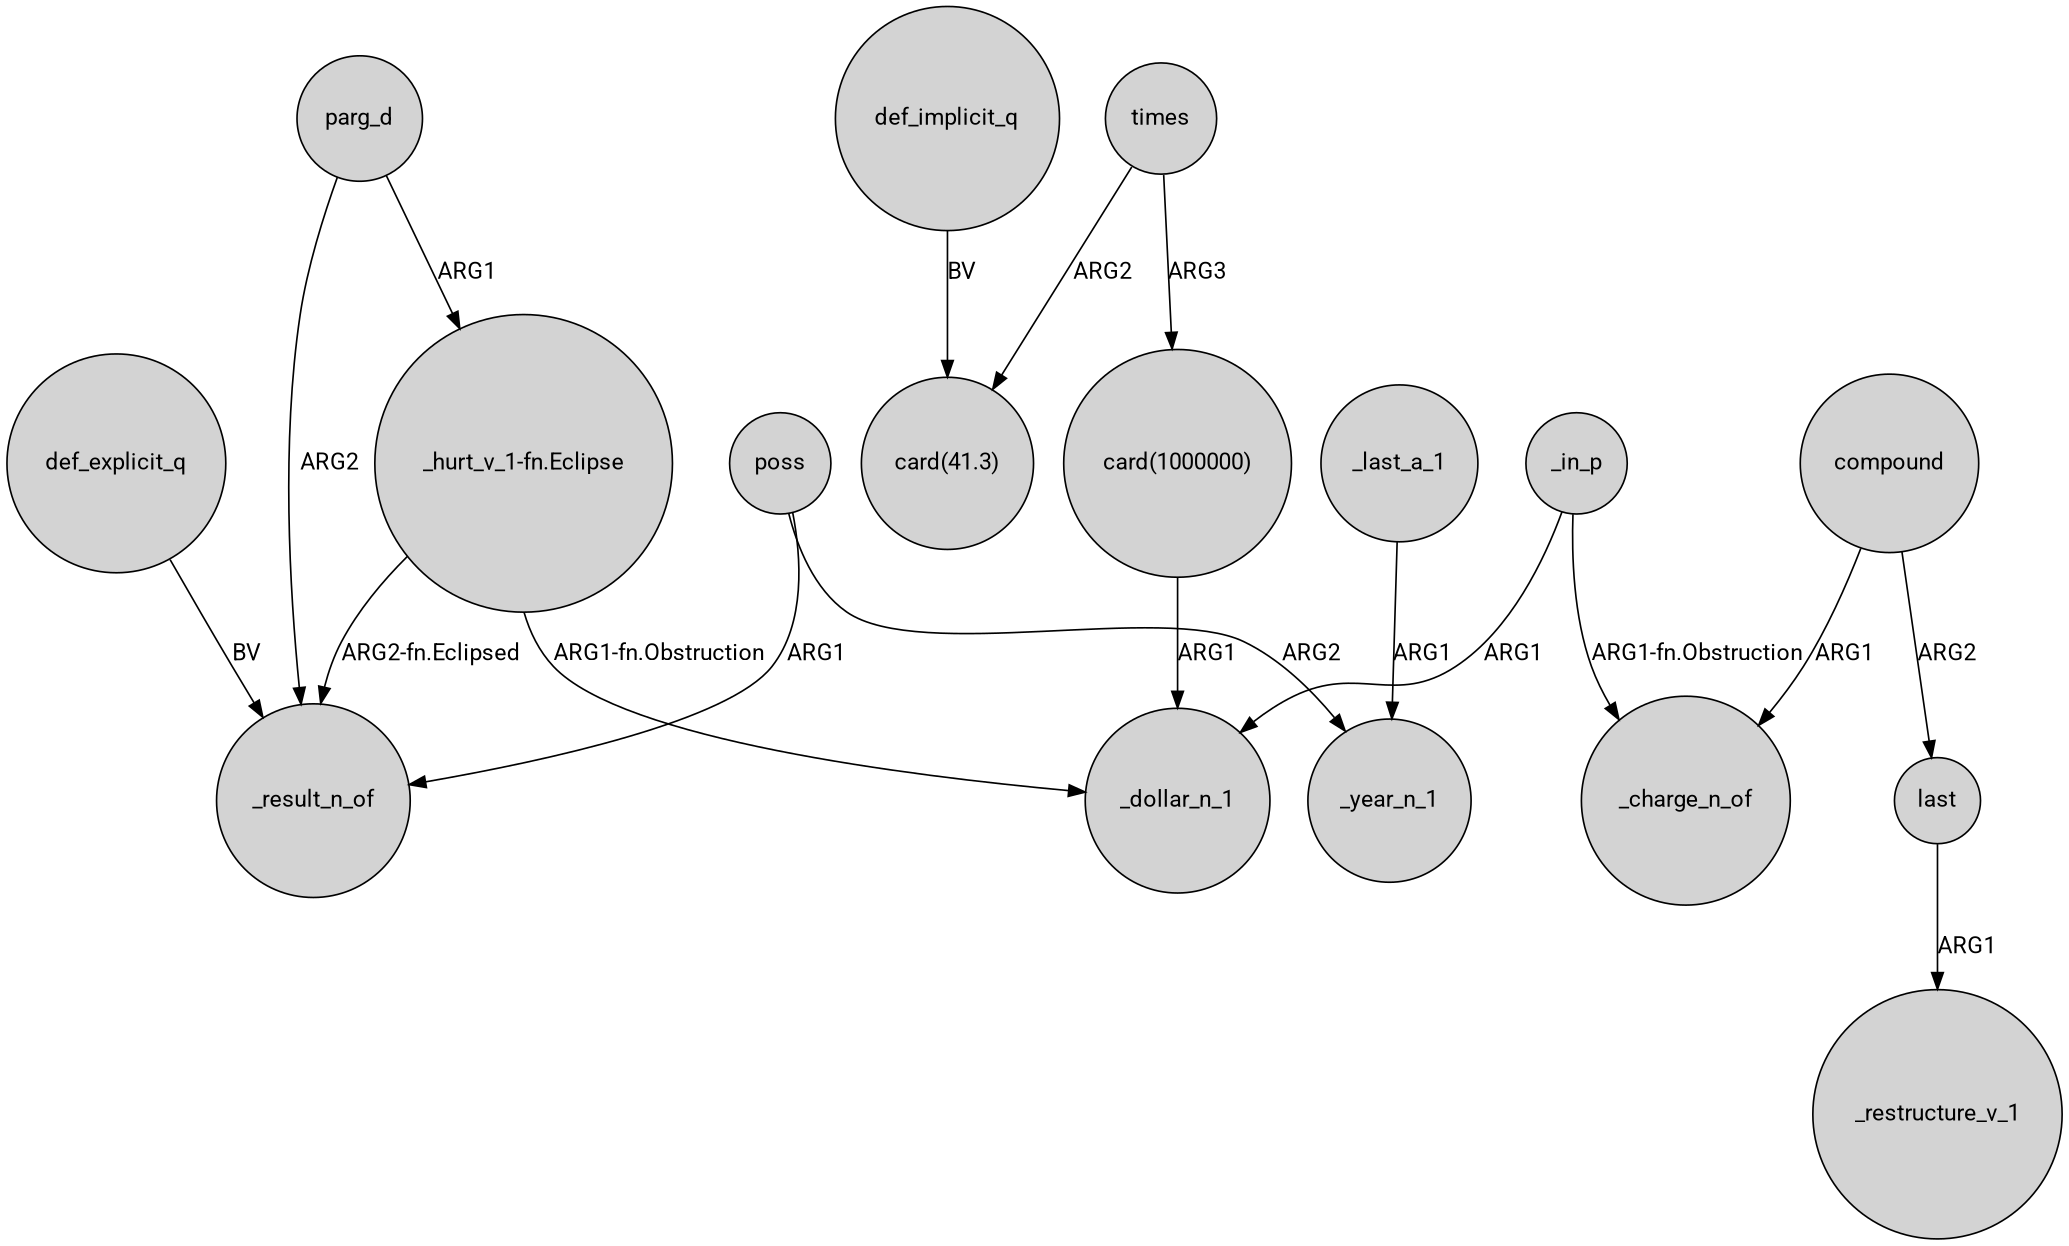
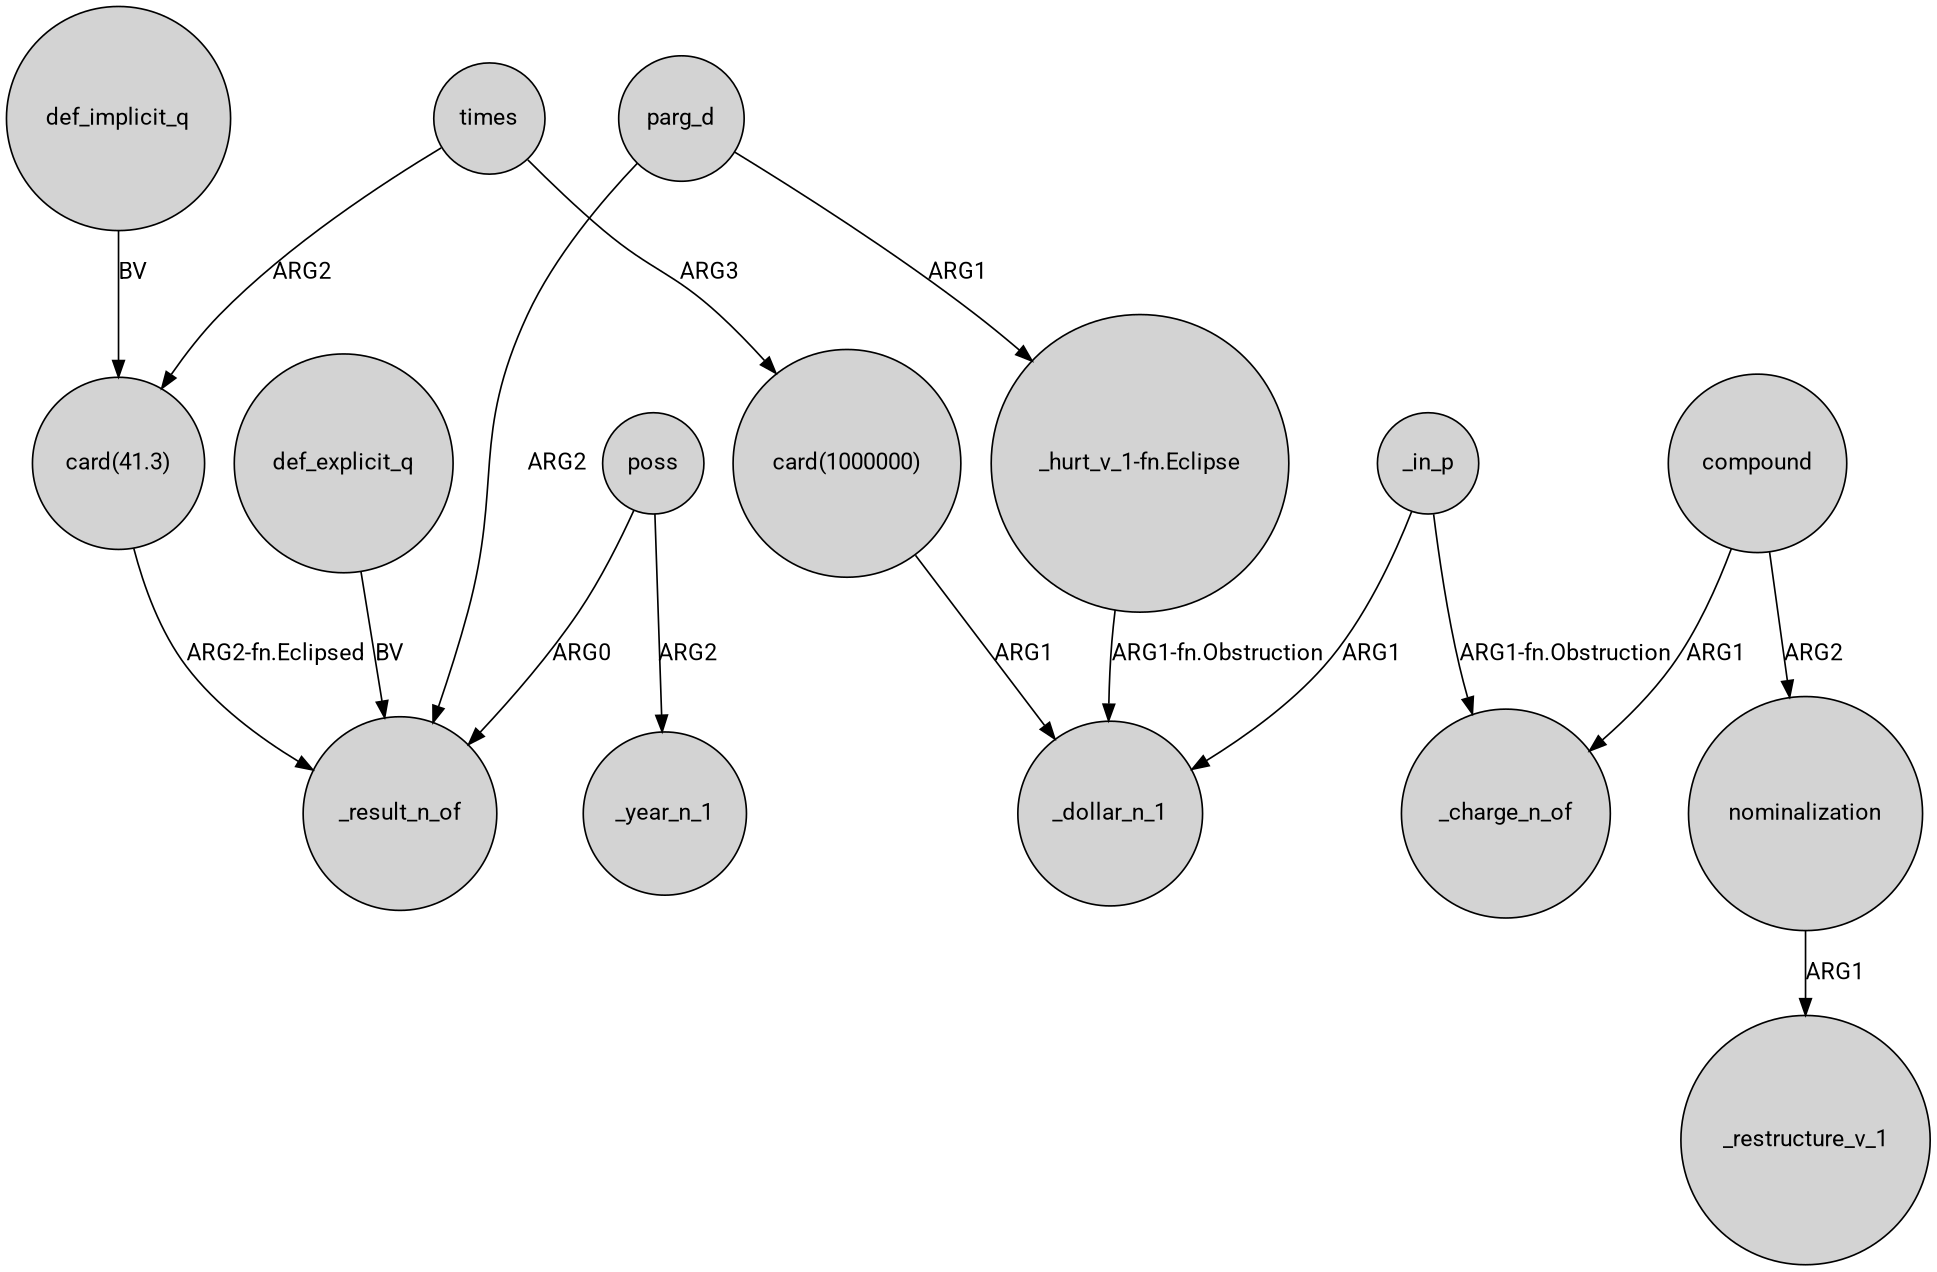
(1399, 463) -> none
(357, 616) -> (192, 673)
(817, 654) -> (582, 654)
(1937, 801) -> (1806, 814)
